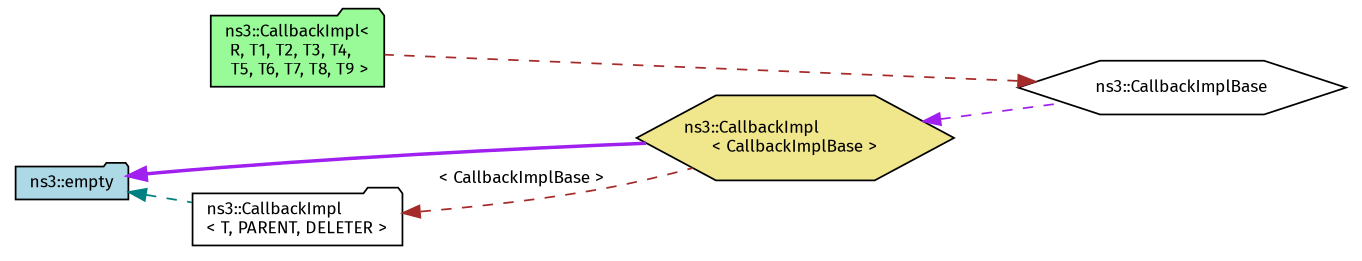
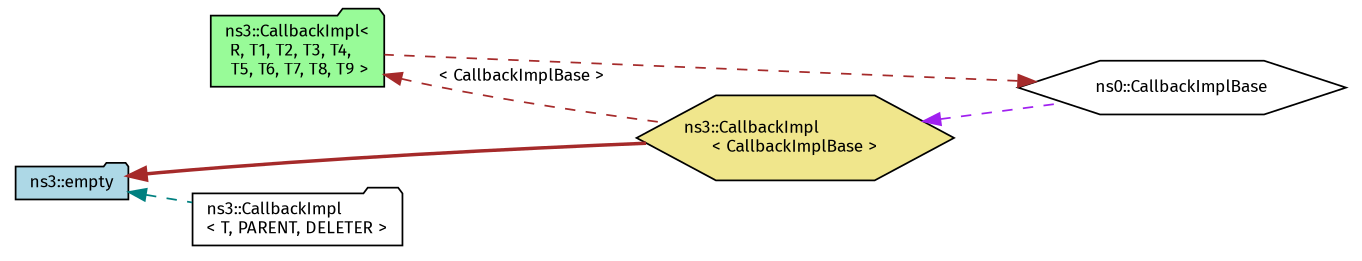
(1182, 88) -> (1182, 88)
(396, 156) -> (396, 156)
(558, 196) -> (533, 104)
